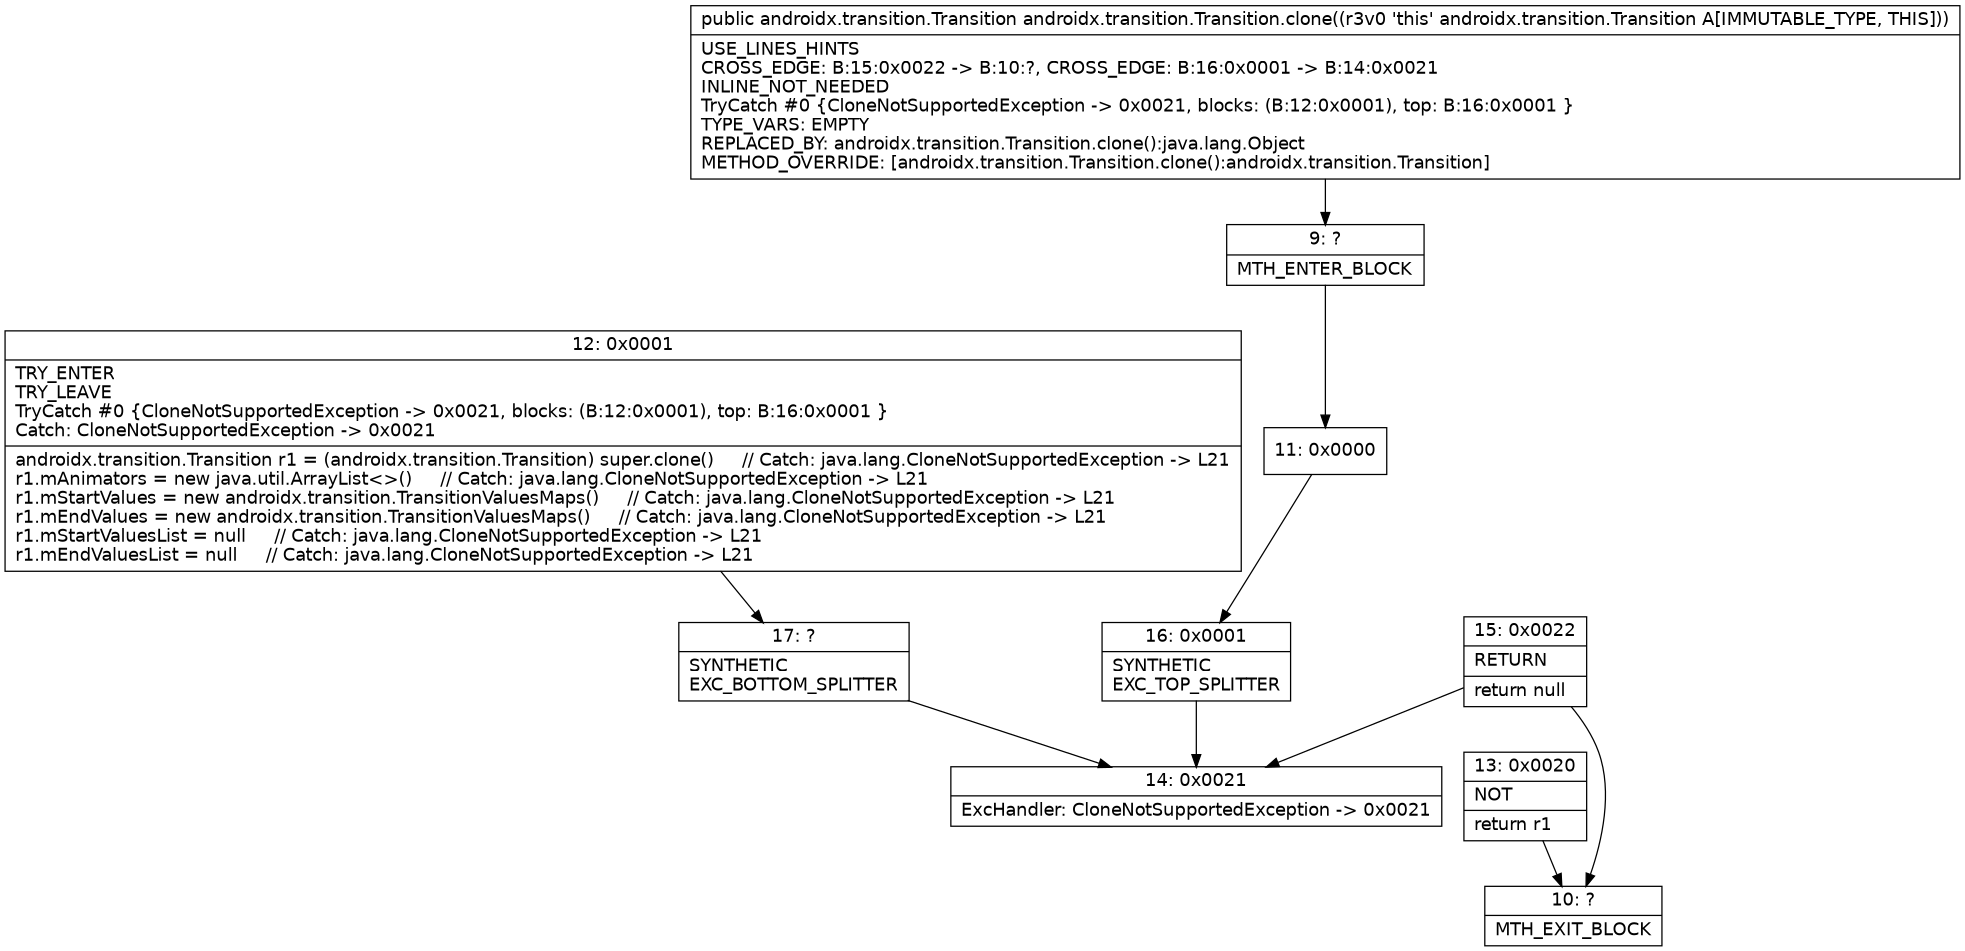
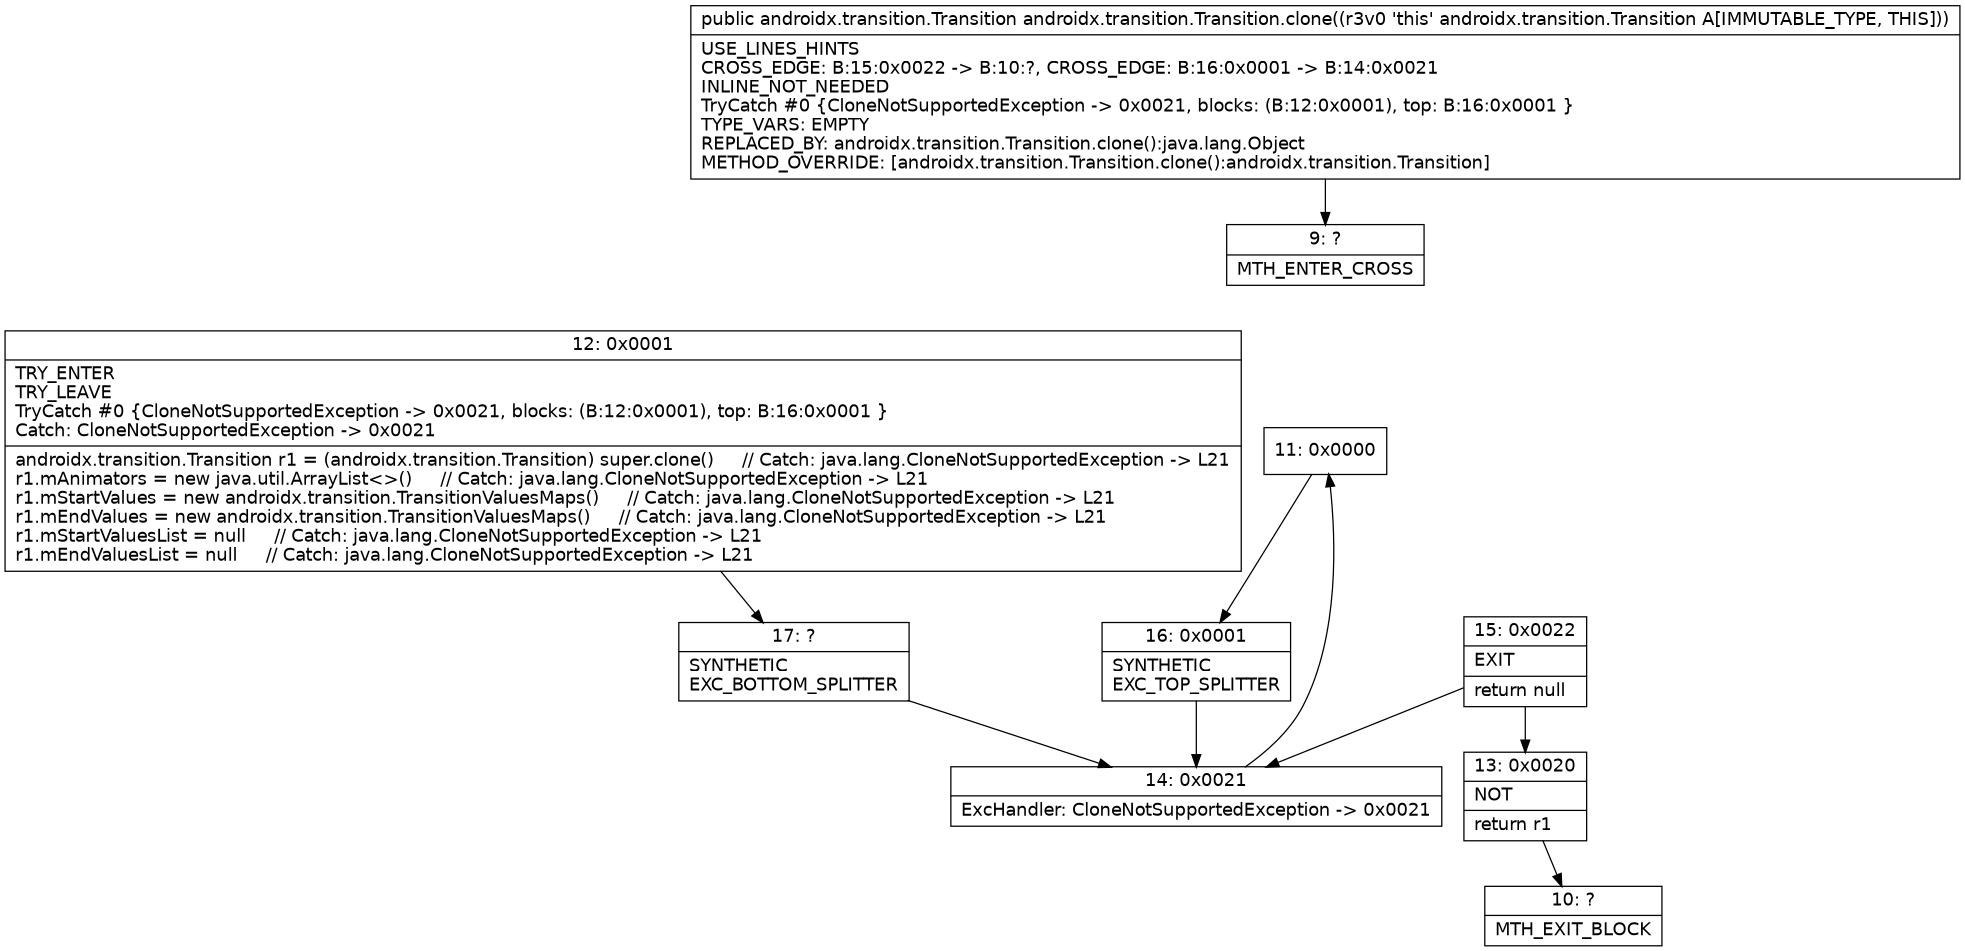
(1325, 270) -> (1325, 270)
(1325, 350) -> (1325, 641)
(1511, 660) -> (1494, 660)
(1605, 787) -> (1525, 723)
